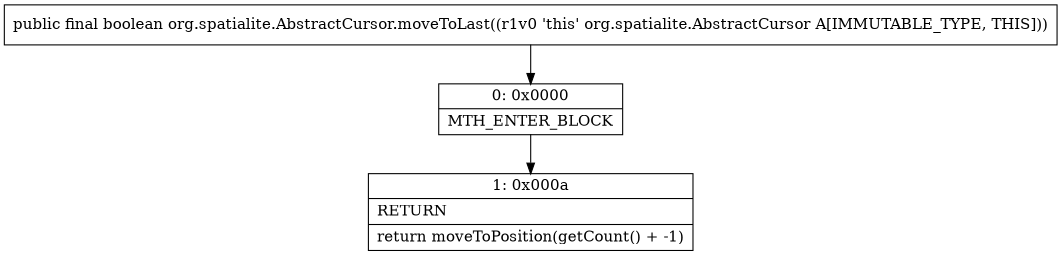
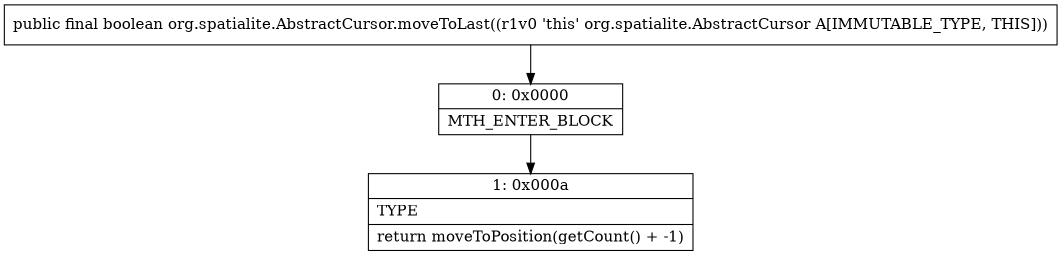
(412, 211) -> (398, 211)
